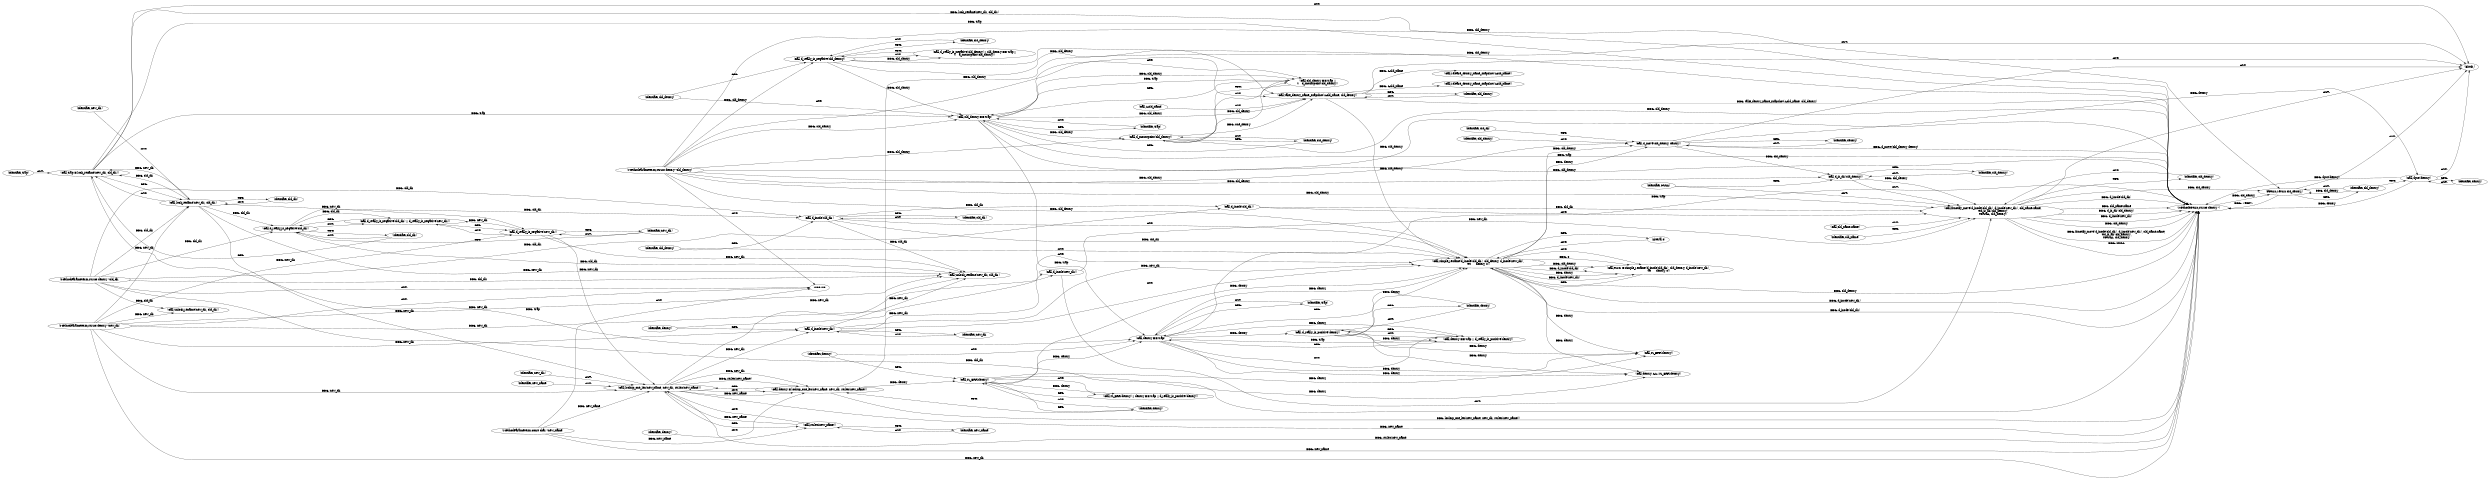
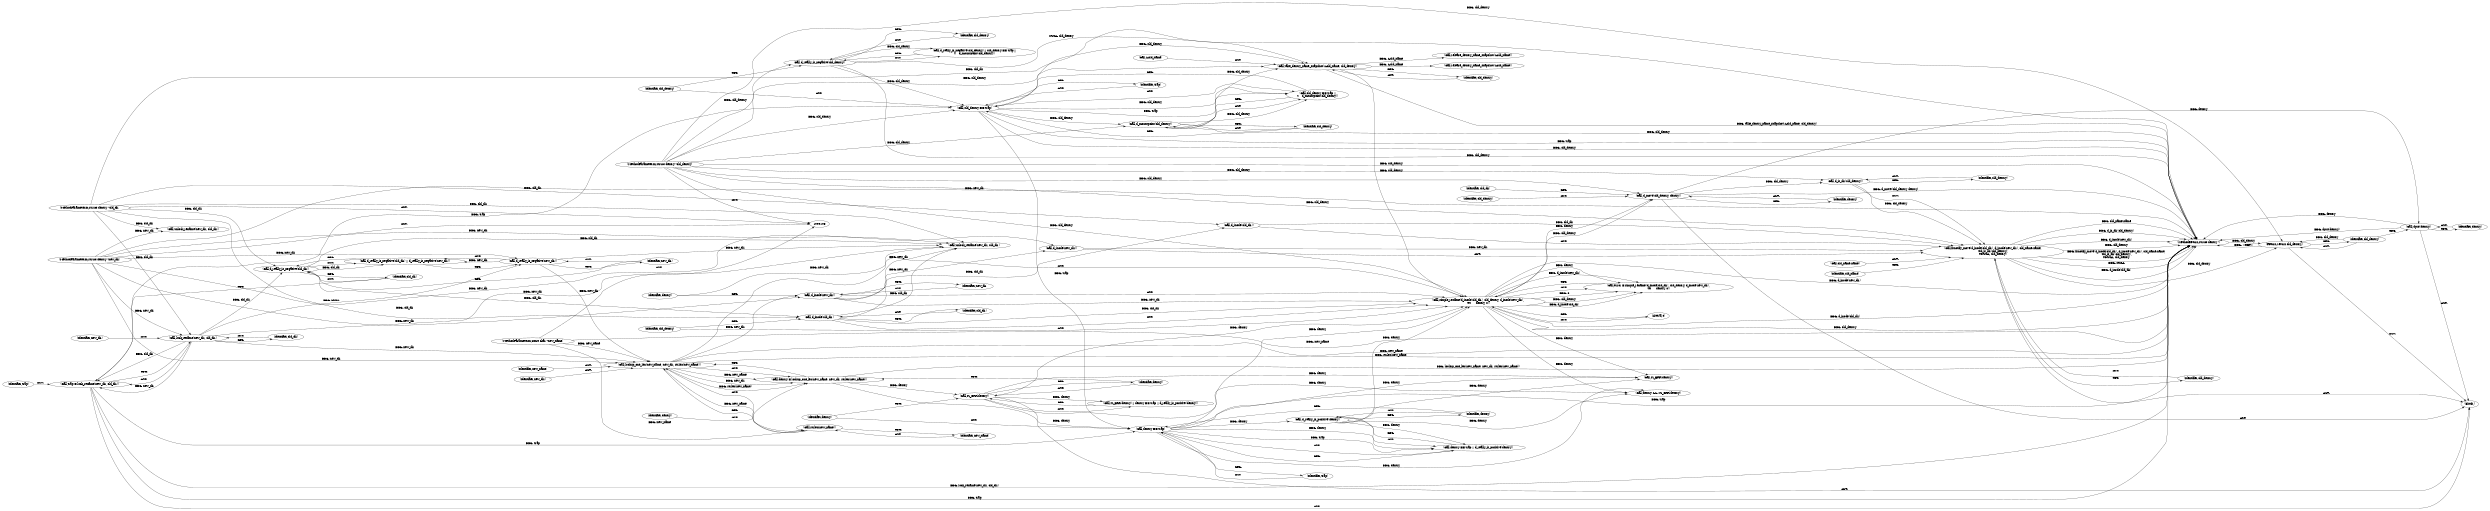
(1061, 51) -> (1061, 36)
(1903, 59) -> none
(1239, 125) -> (1239, 72)
(1658, 186) -> none
(331, 207) -> (331, 301)
